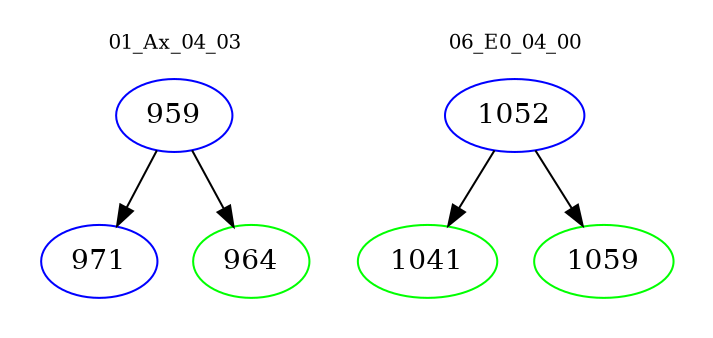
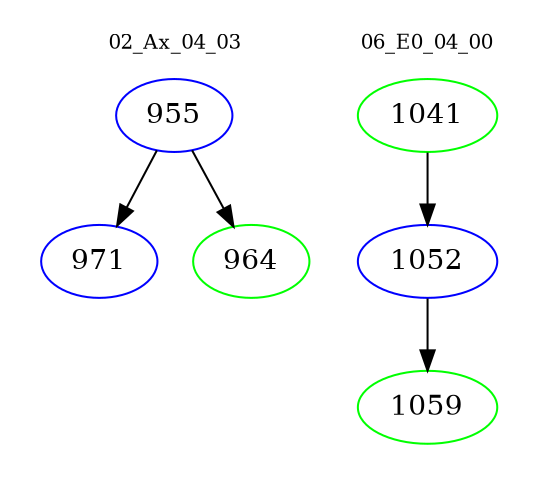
(175, 44) -> (175, 44)
(174, 116) -> (174, 116)
(477, 179) -> (428, 179)
